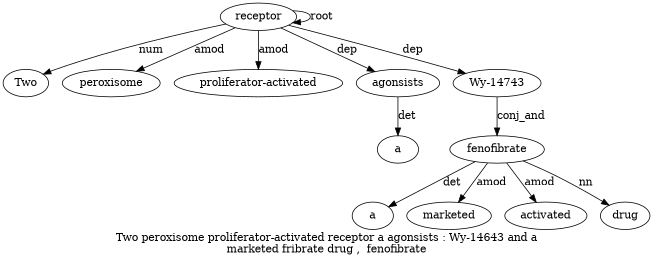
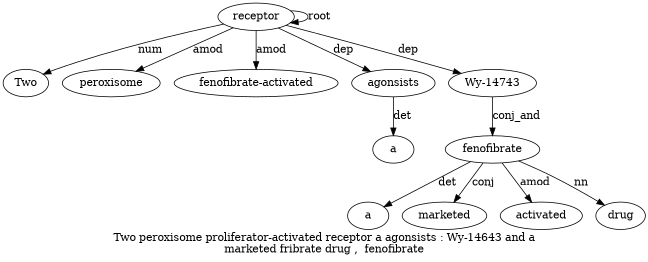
(258, 83) -> (256, 83)
(492, 183) -> (483, 183)
